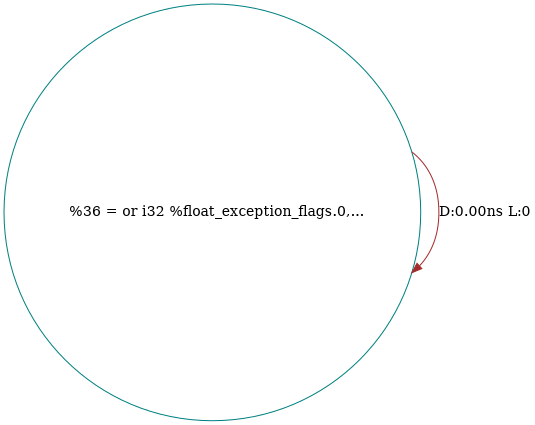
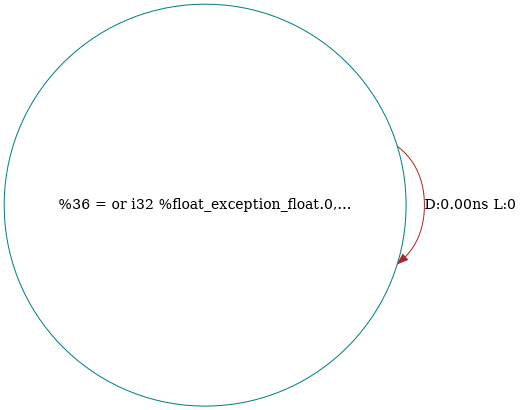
(212, 212) -> (205, 205)
